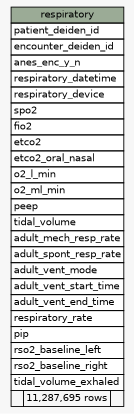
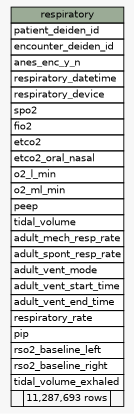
(67, 398) -> (67, 398)
